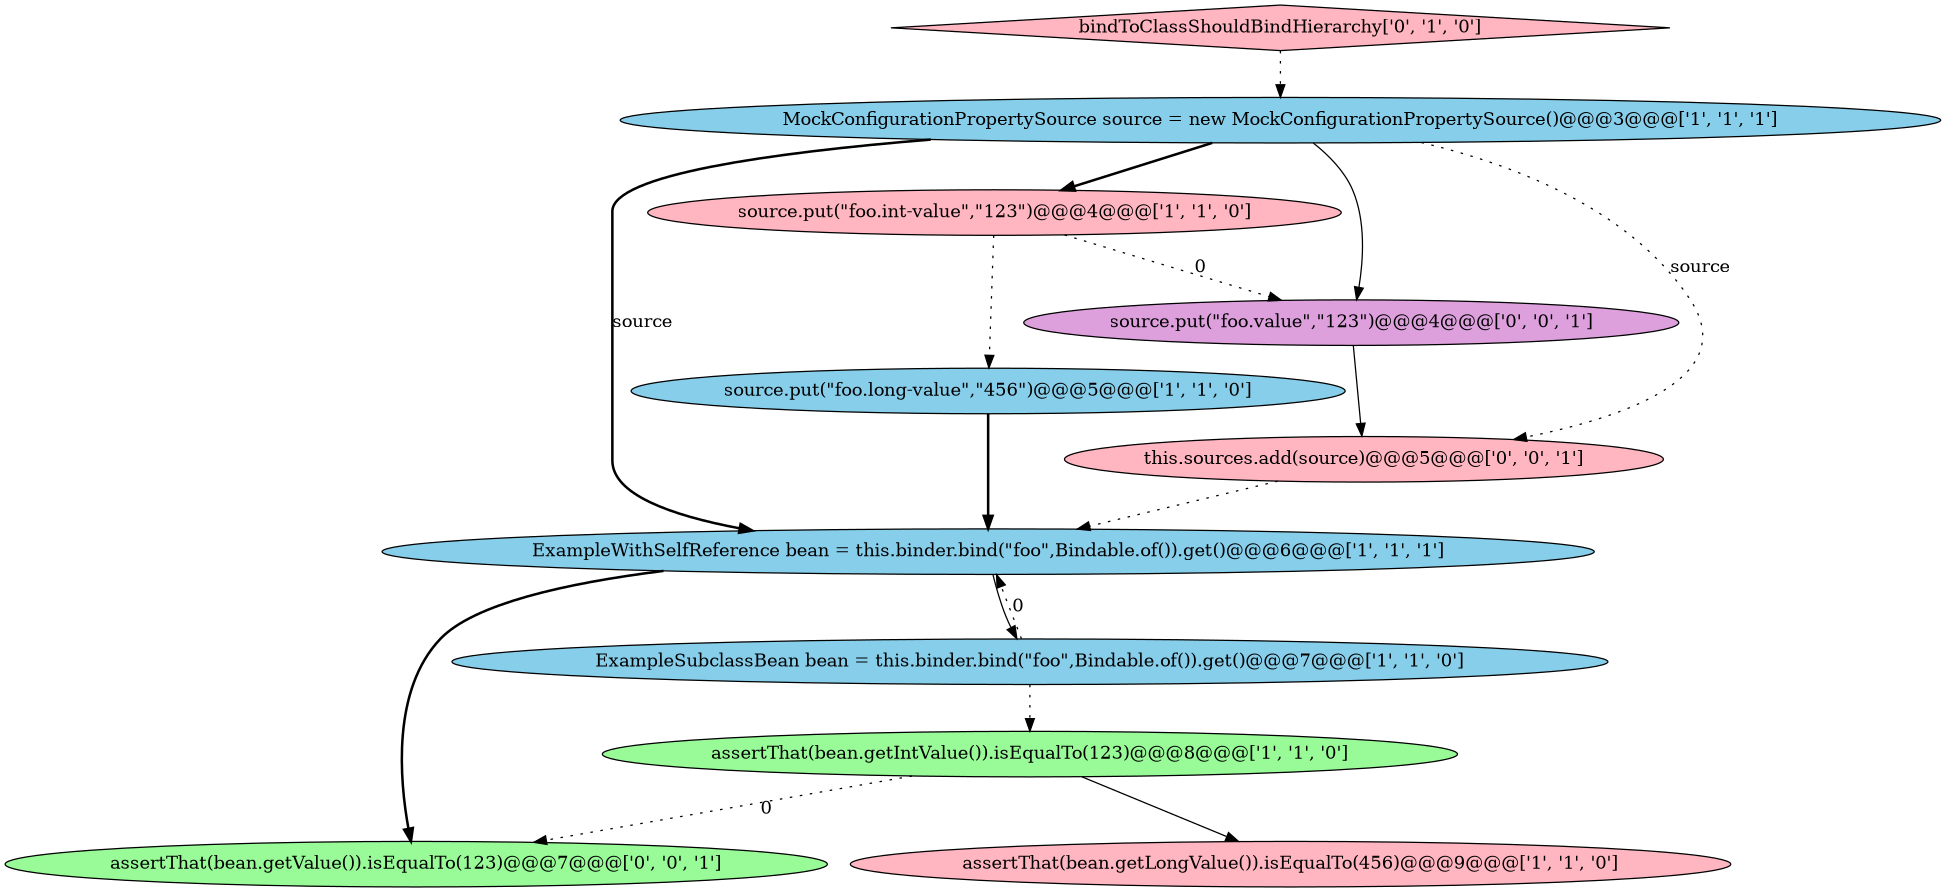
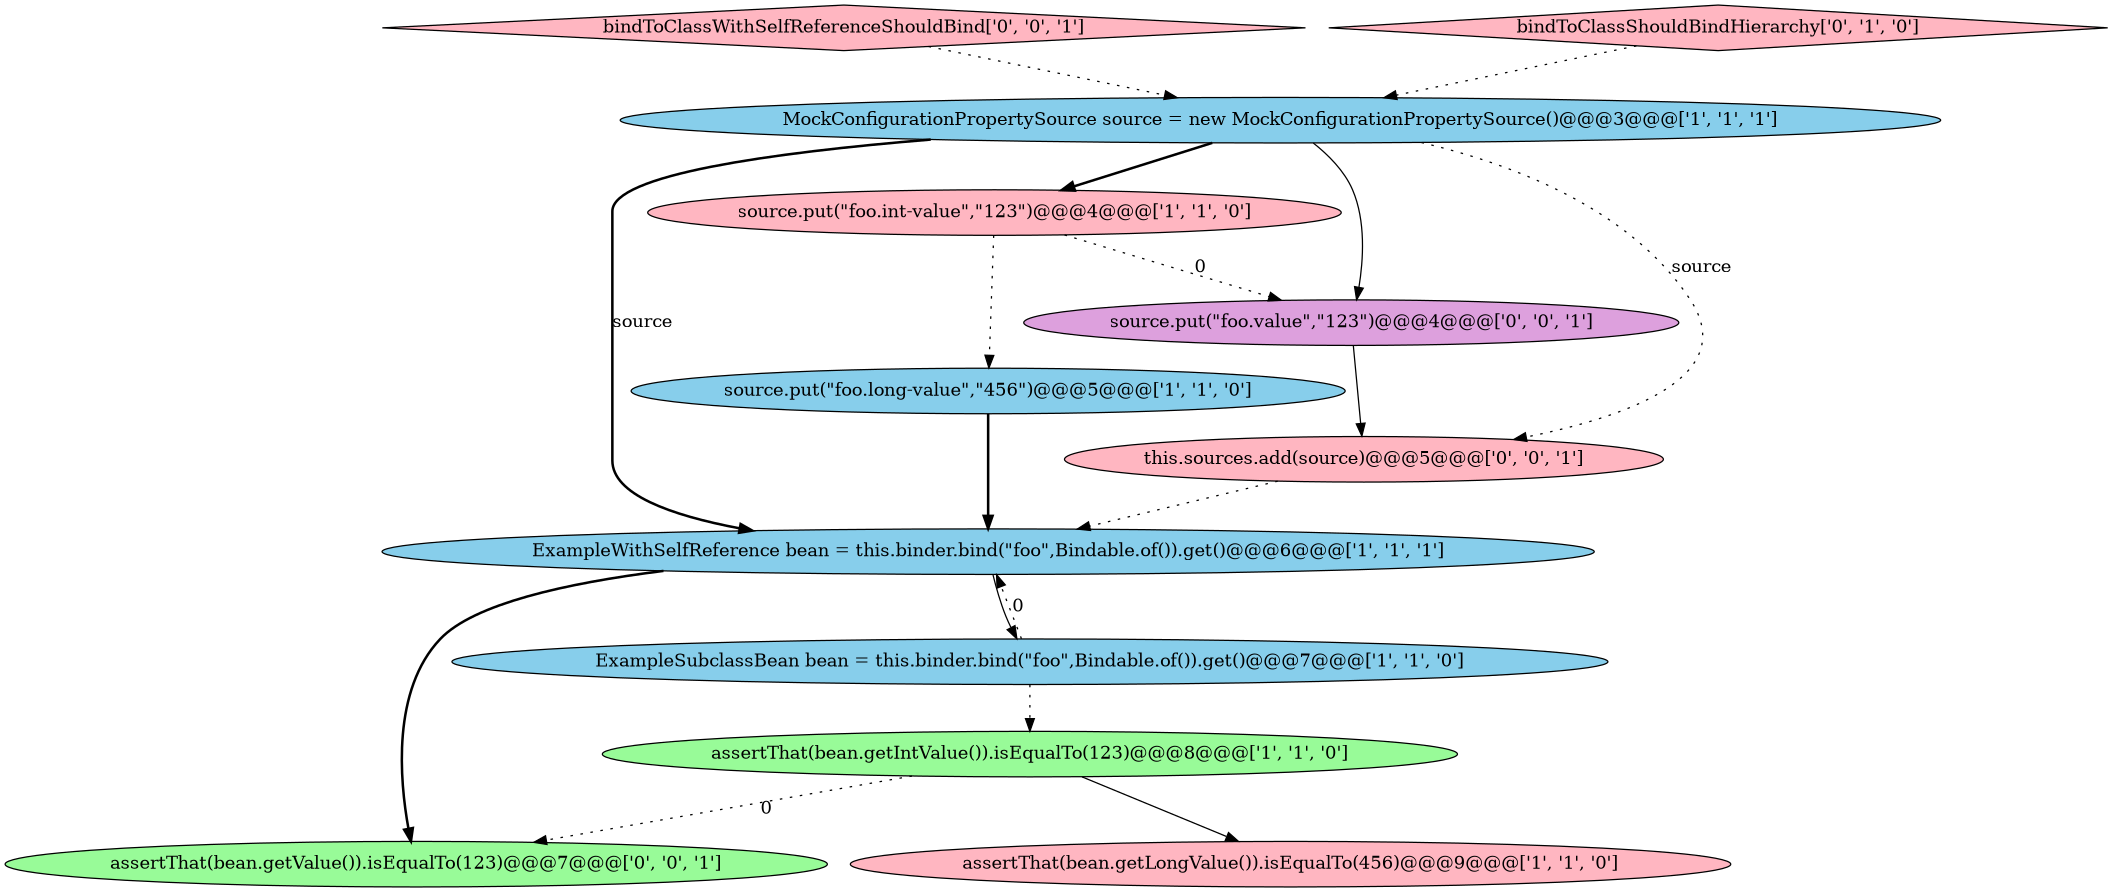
none -> (844, 28)
